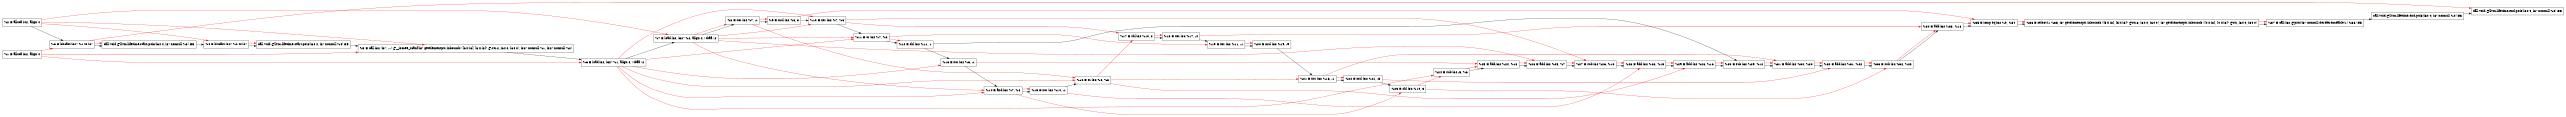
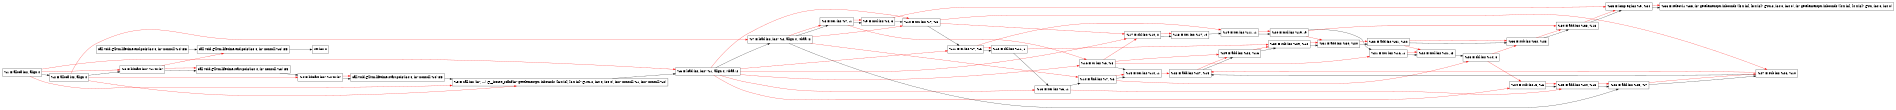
(2315, 23) -> none
(1337, 27) -> (1147, 47)
(1559, 28) -> (1431, 26)
(781, 38) -> none
none -> (320, 50)
(1126, 54) -> (1199, 107)
(1549, 54) -> (1313, 38)
(1645, 64) -> (1190, 73)
none -> (45, 75)
(1606, 82) -> (1411, 47)
(1070, 86) -> (1119, 68)
(796, 96) -> (933, 69)
